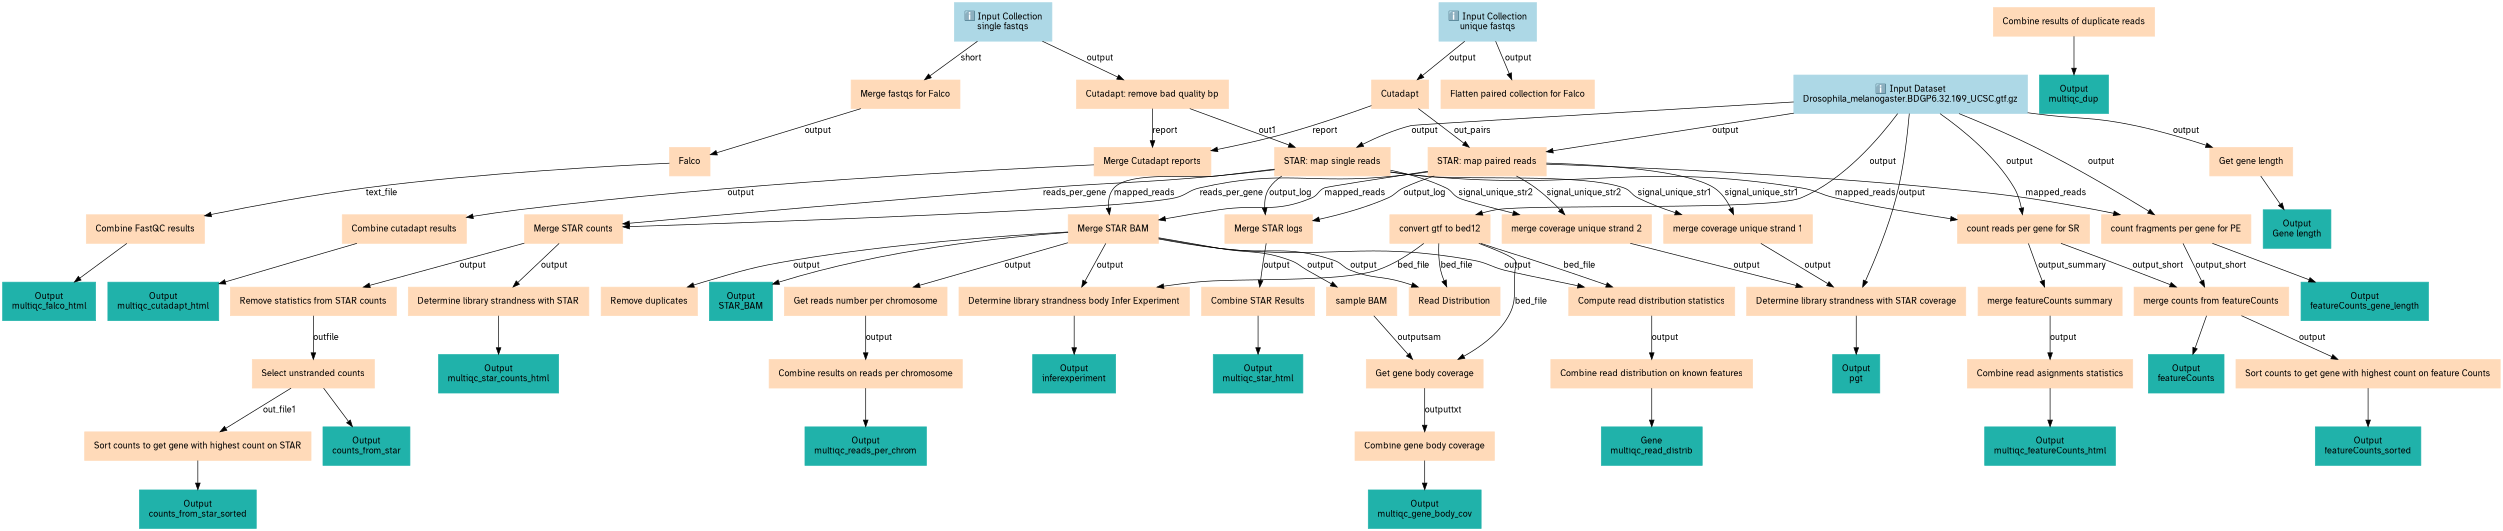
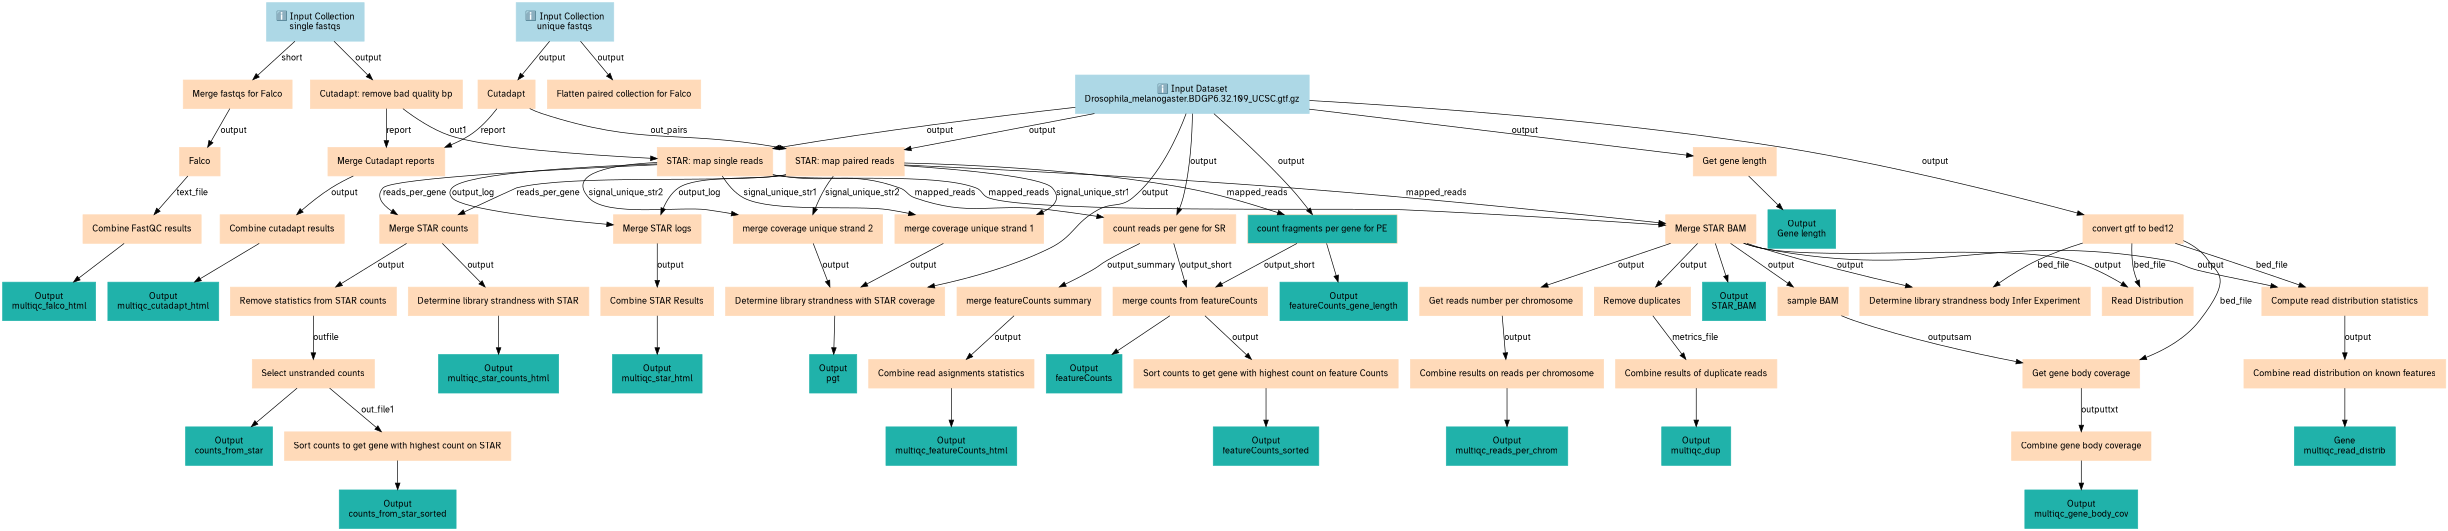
(2176, 229) -> (1322, 229)
none -> (1667, 335)
(1074, 374) -> none
